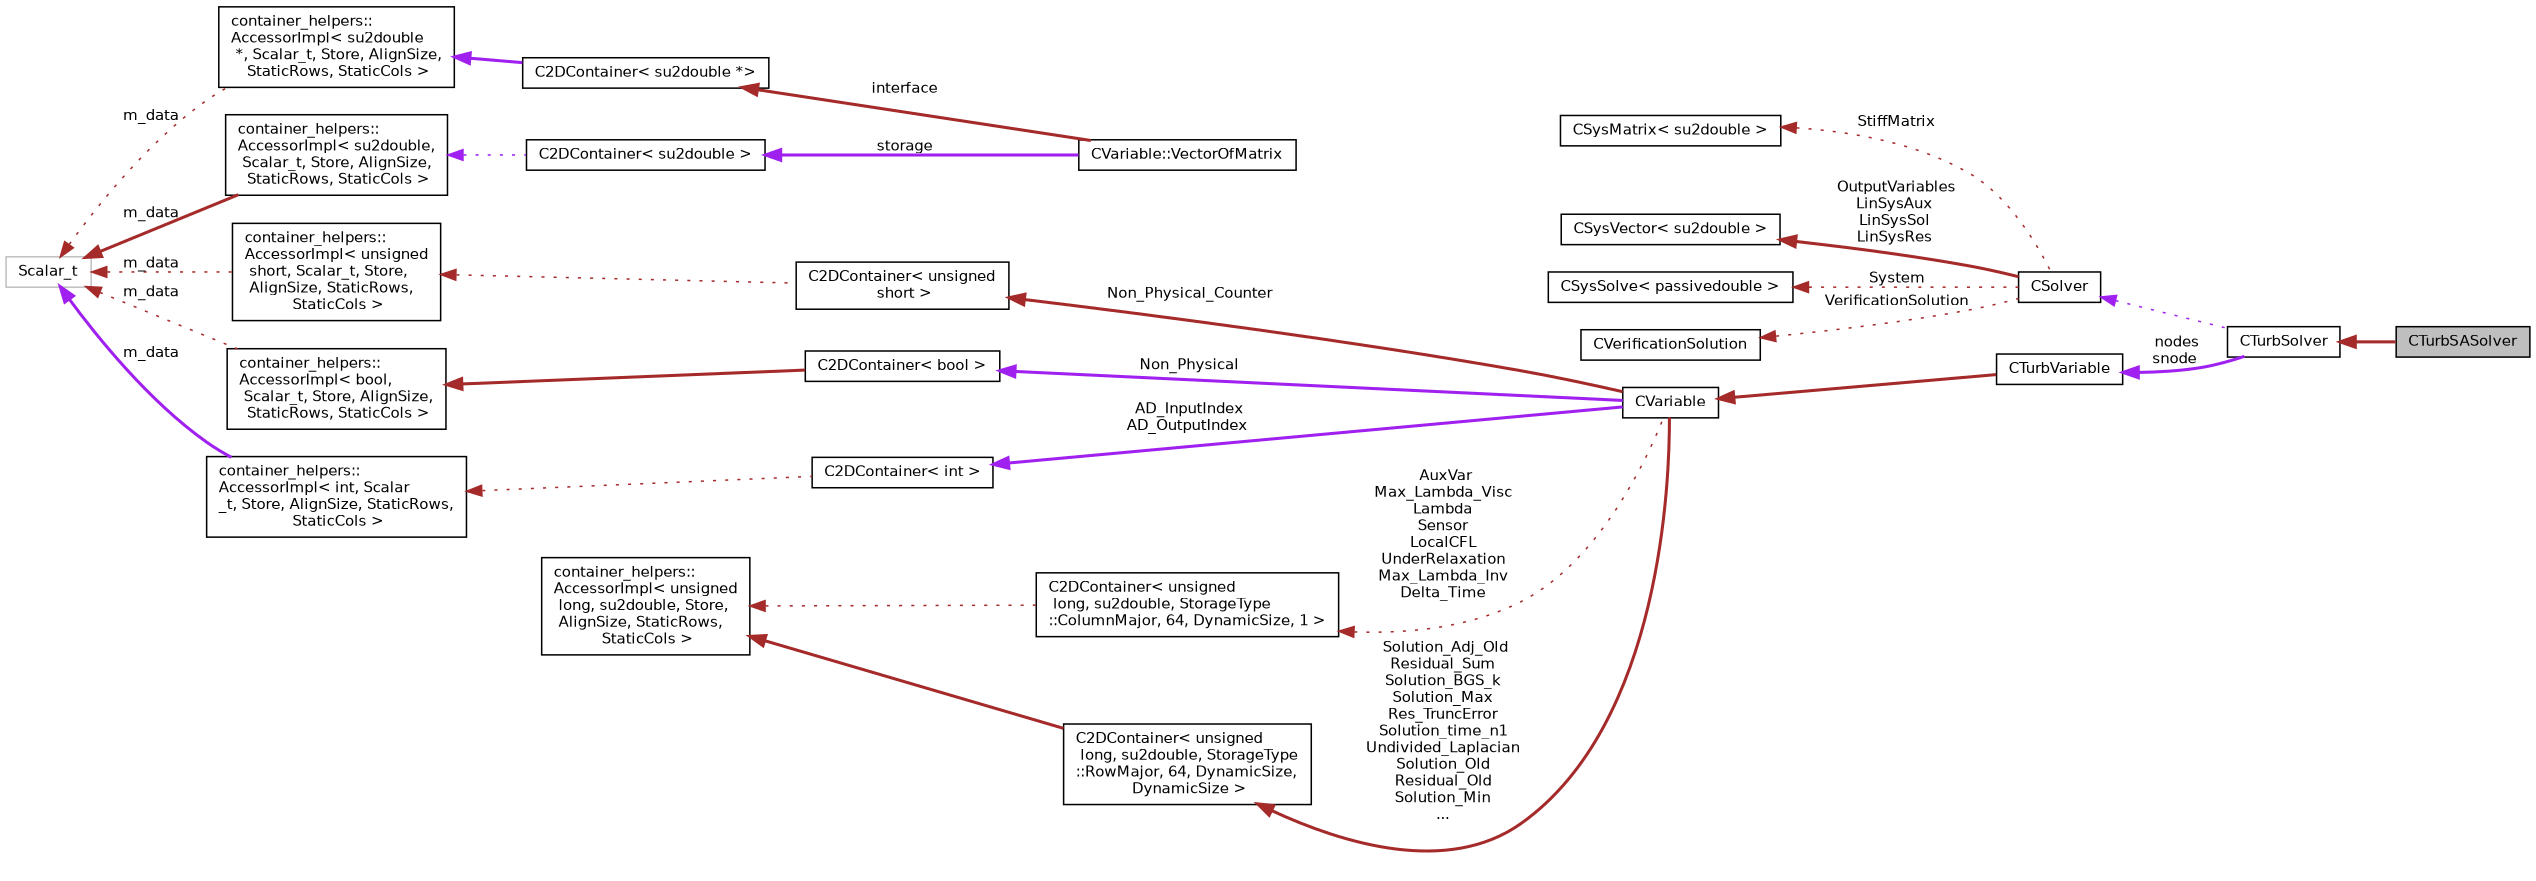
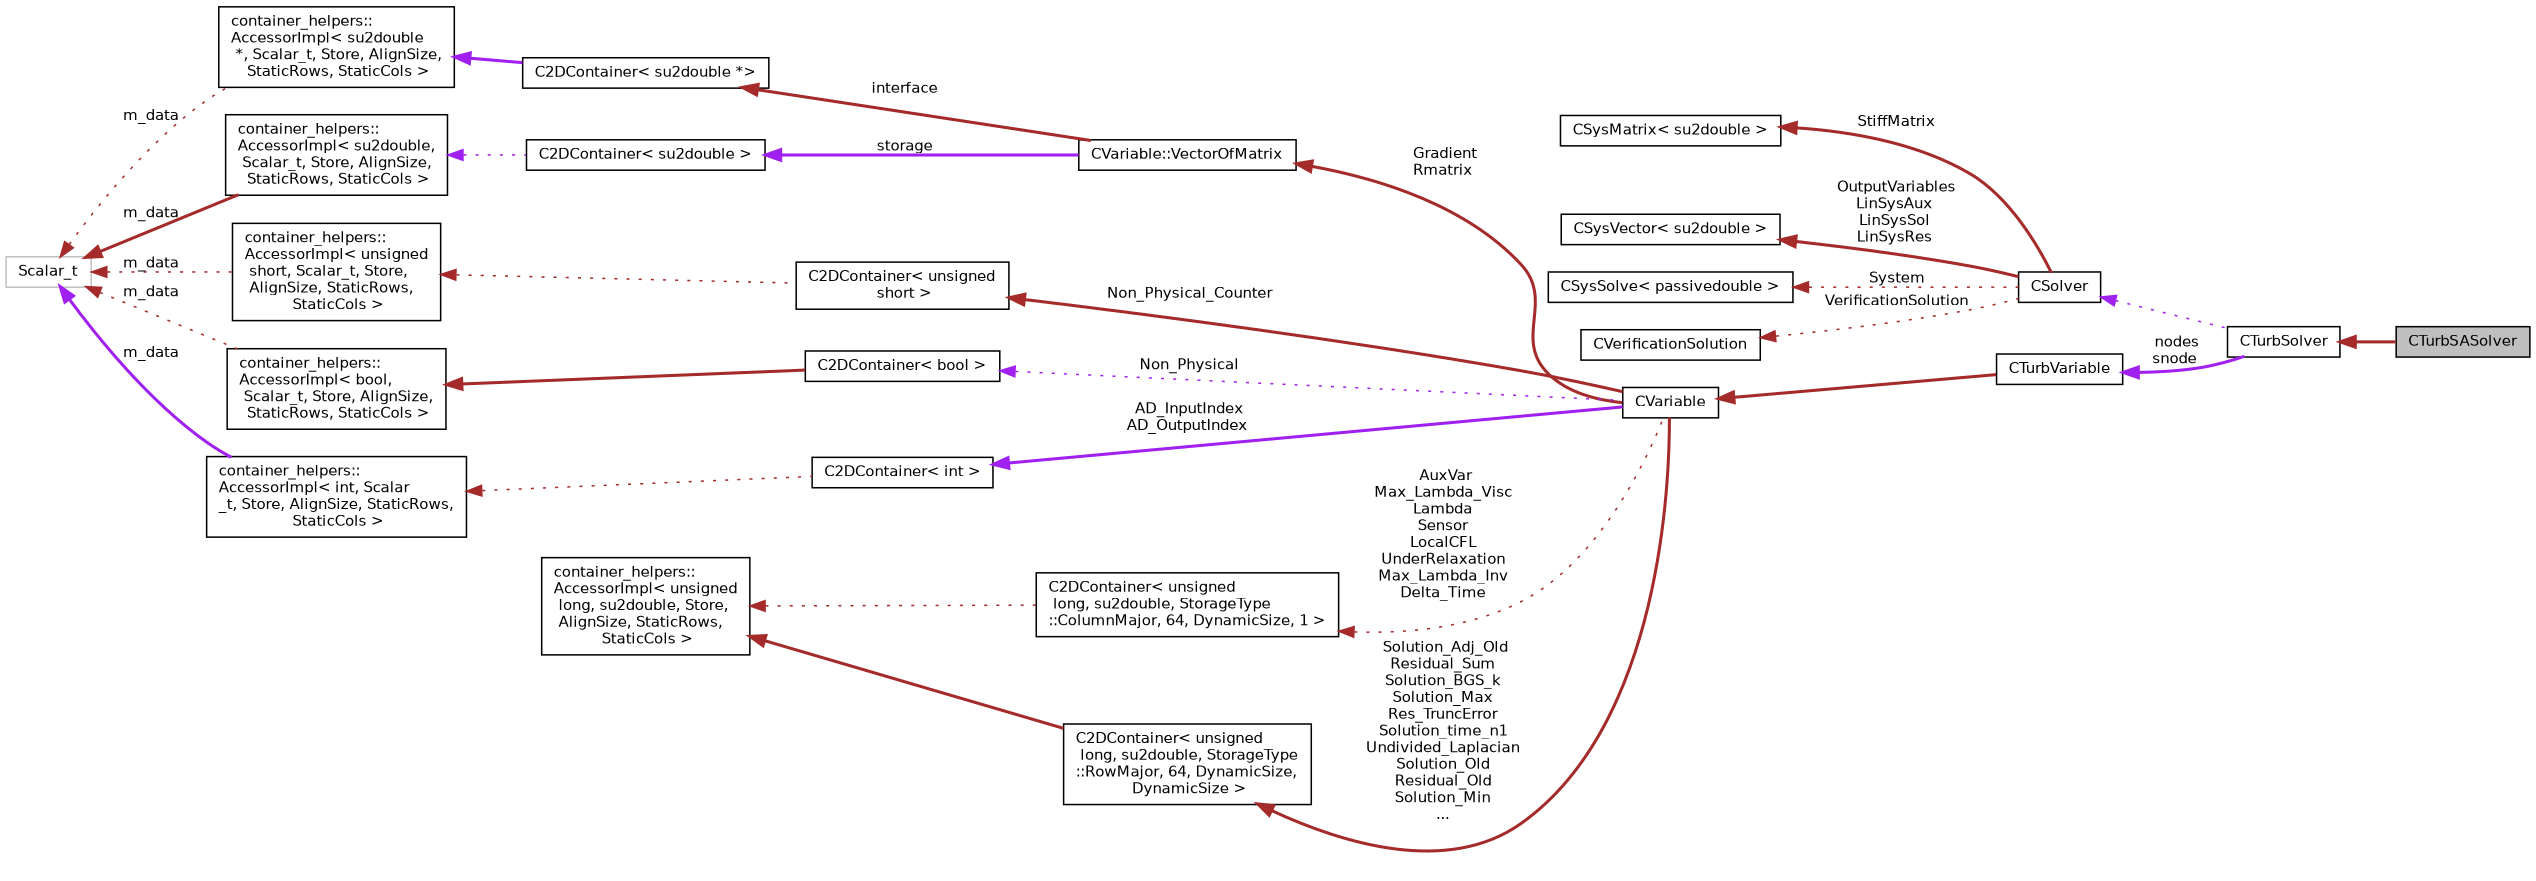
(1947, 162) -> (1947, 162)
none -> (1508, 252)
(1319, 386) -> (1319, 386)
